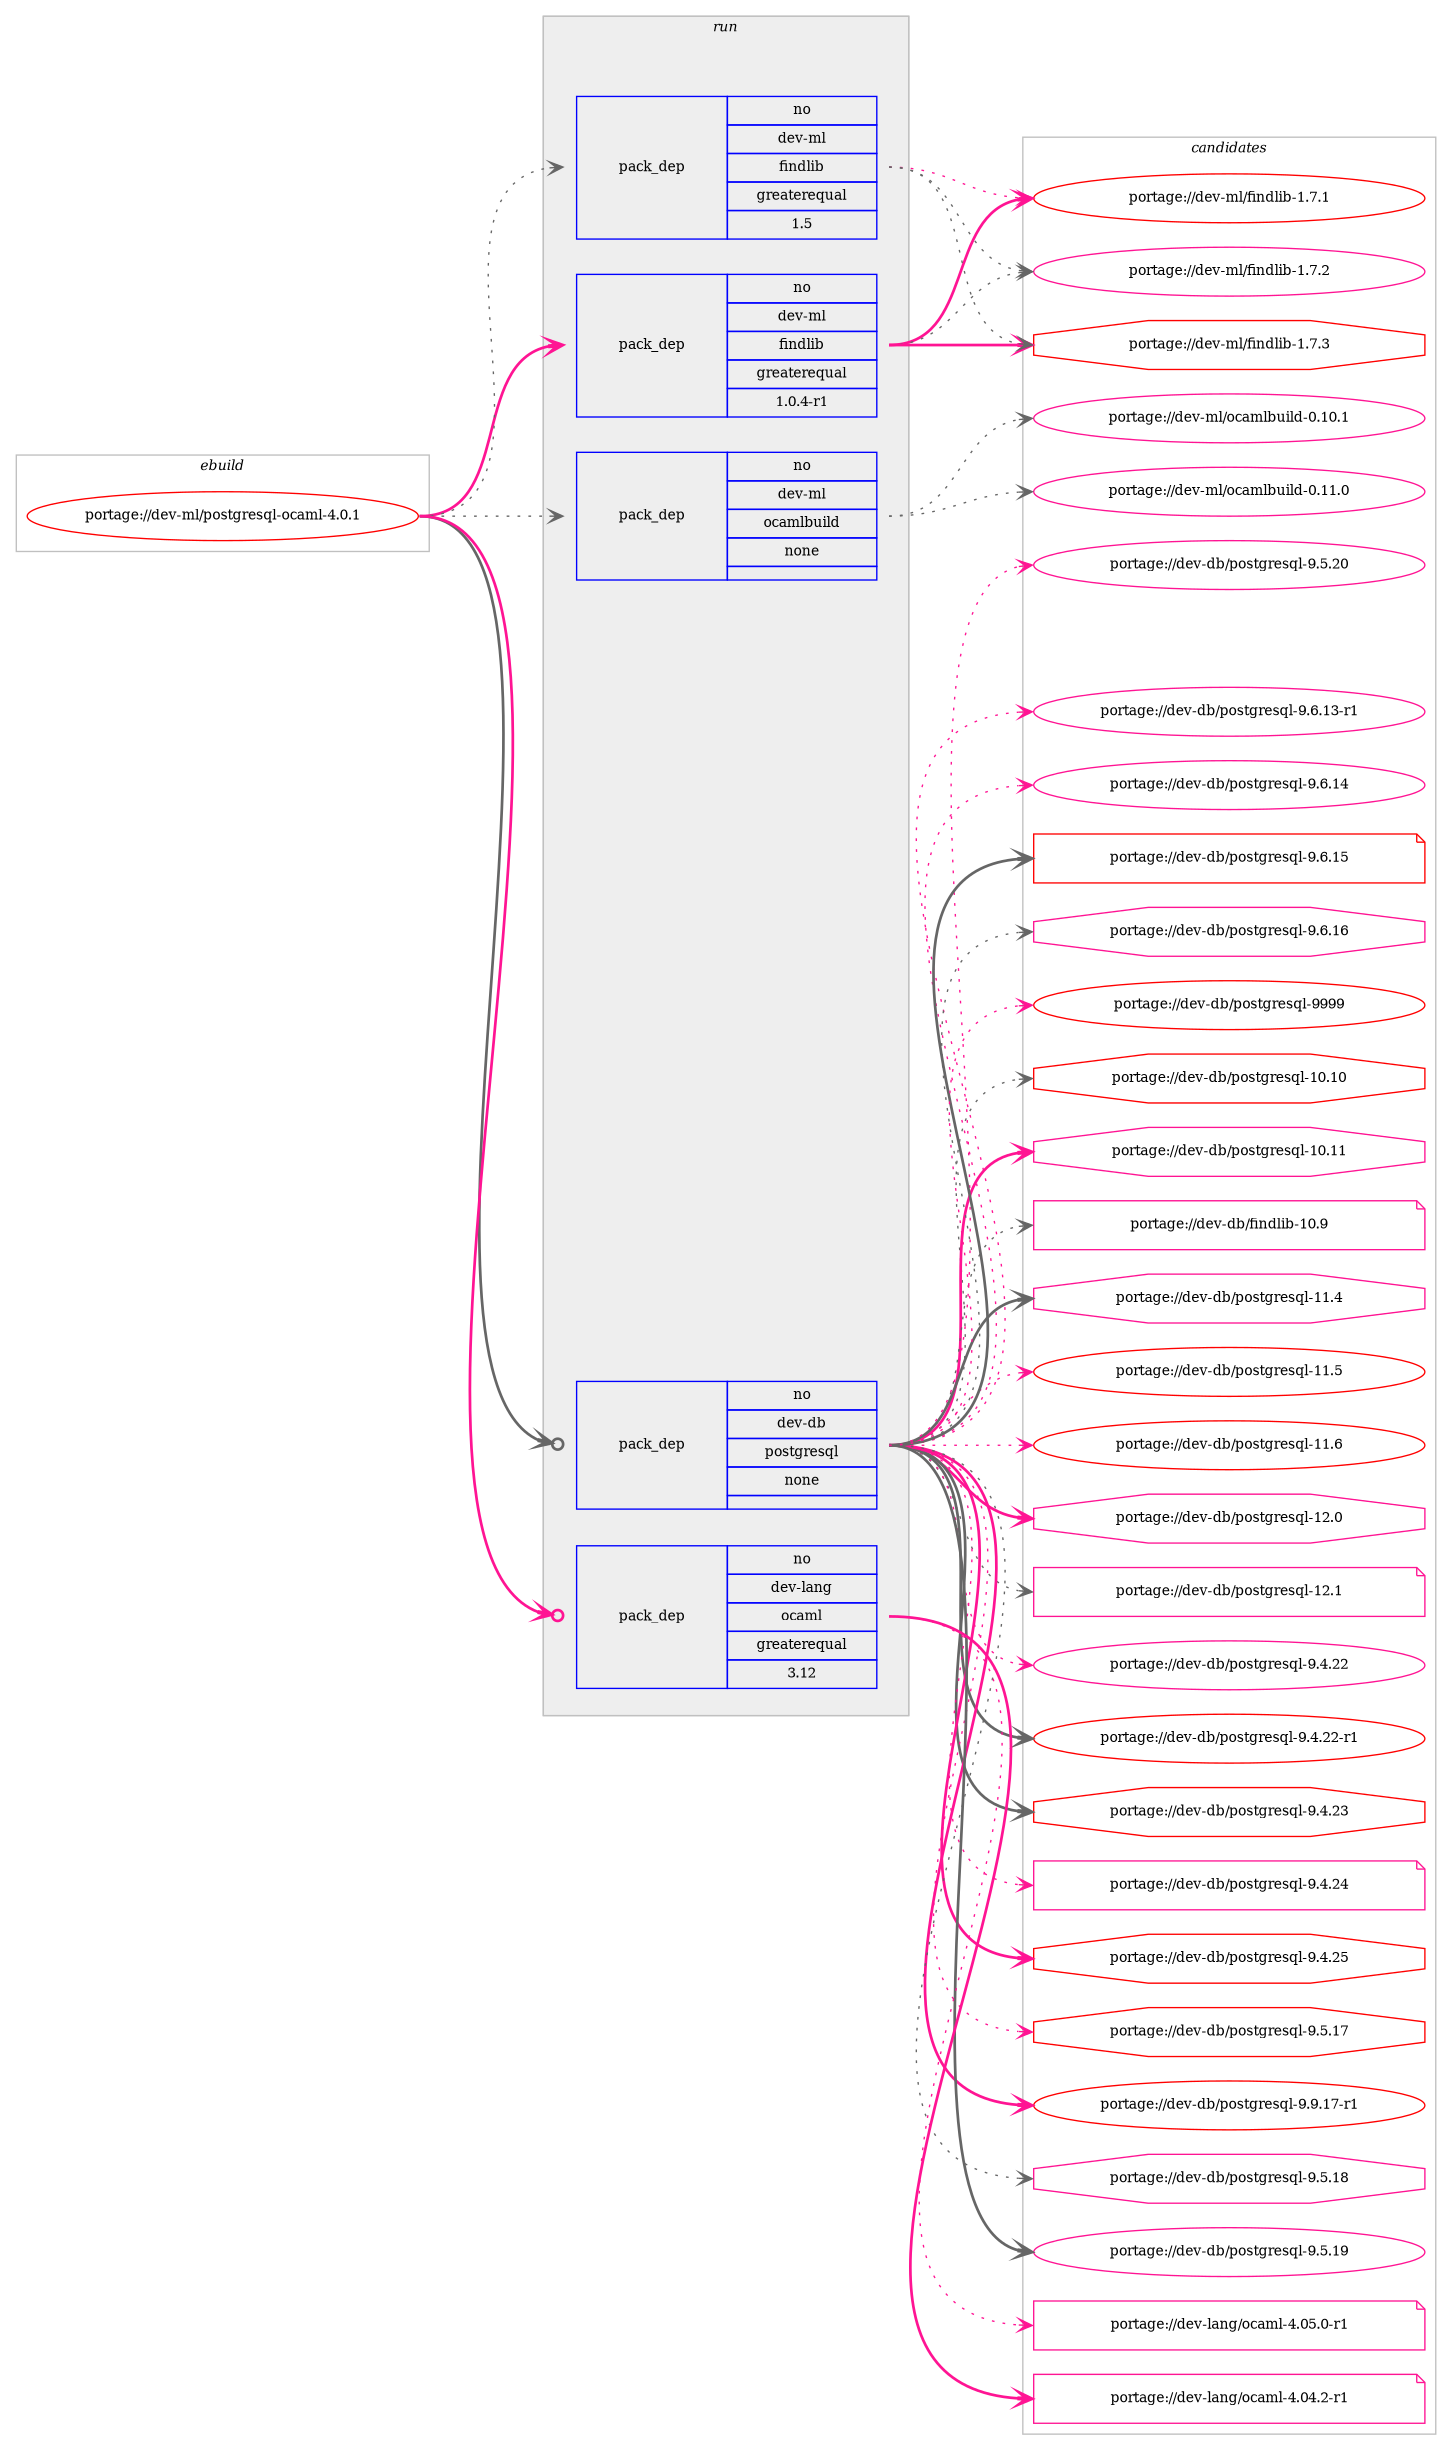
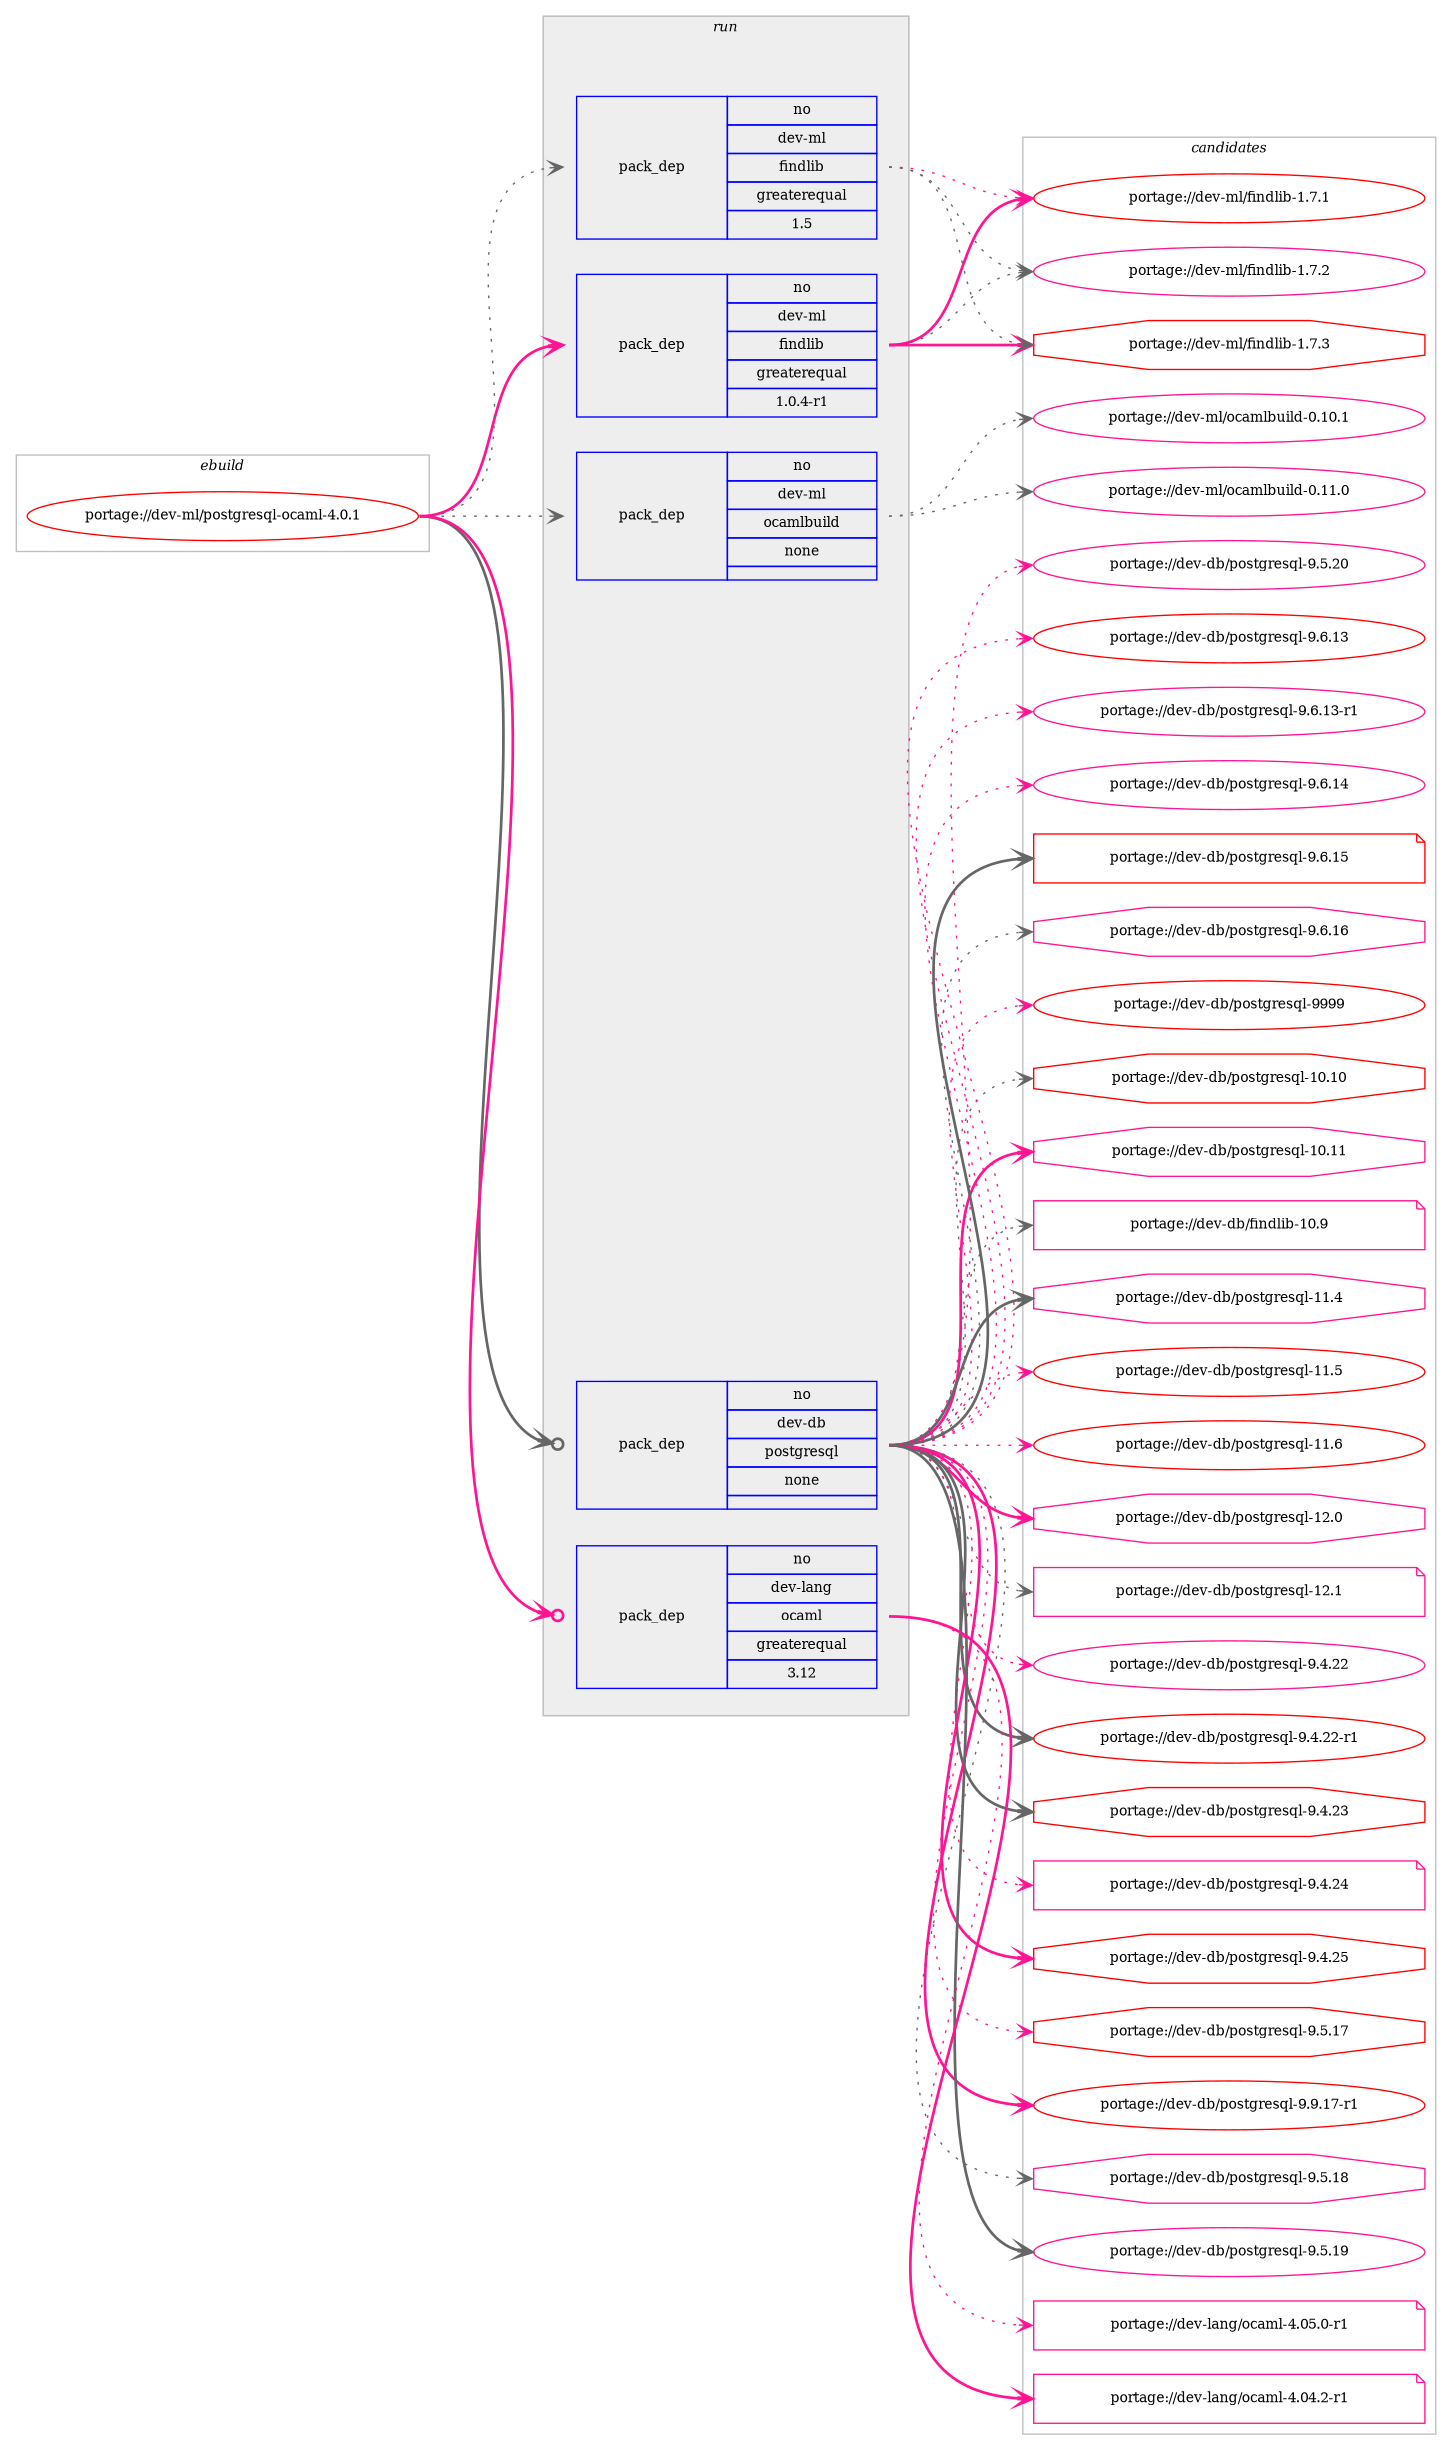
none -> (1229, 638)
